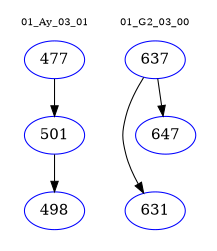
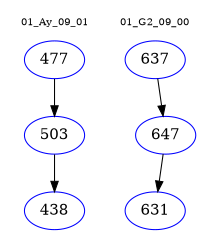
(55, 23) -> (55, 23)
(155, 23) -> (155, 23)
(123, 130) -> (161, 168)
(55, 135) -> (55, 135)
(55, 211) -> (55, 211)
